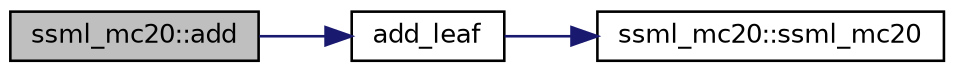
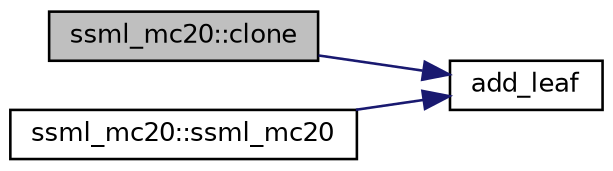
(134, 36) -> (184, 36)
(538, 36) -> (390, 105)
